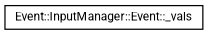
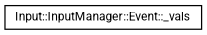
(104, 17) -> (103, 17)
